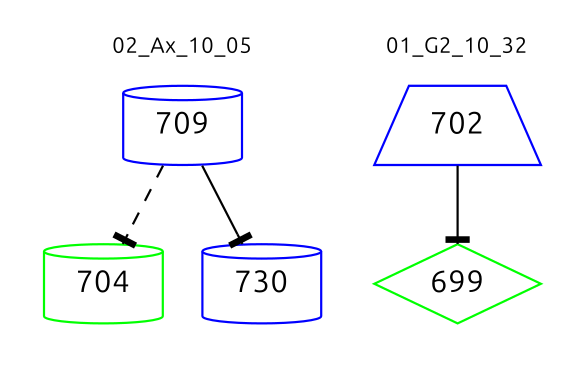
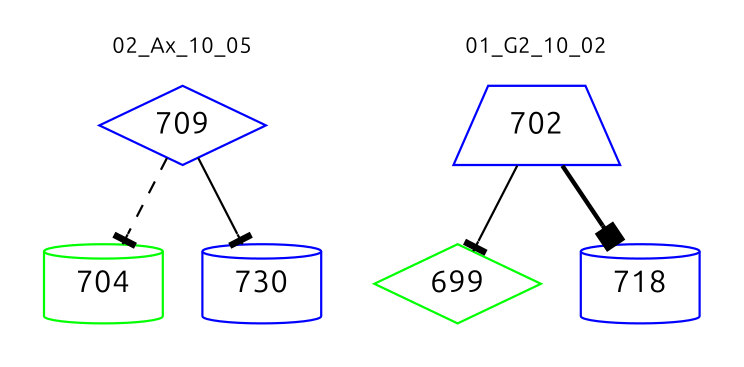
(458, 47) -> (537, 47)
(183, 125) -> (183, 125)
none -> (640, 284)
